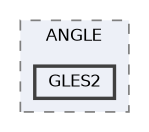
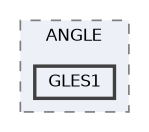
(75, 82) -> (75, 82)
